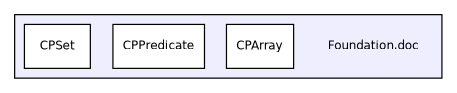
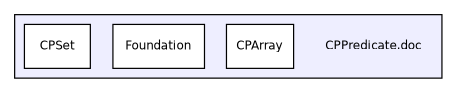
(159, 46) -> (159, 46)
(374, 46) -> (374, 46)
